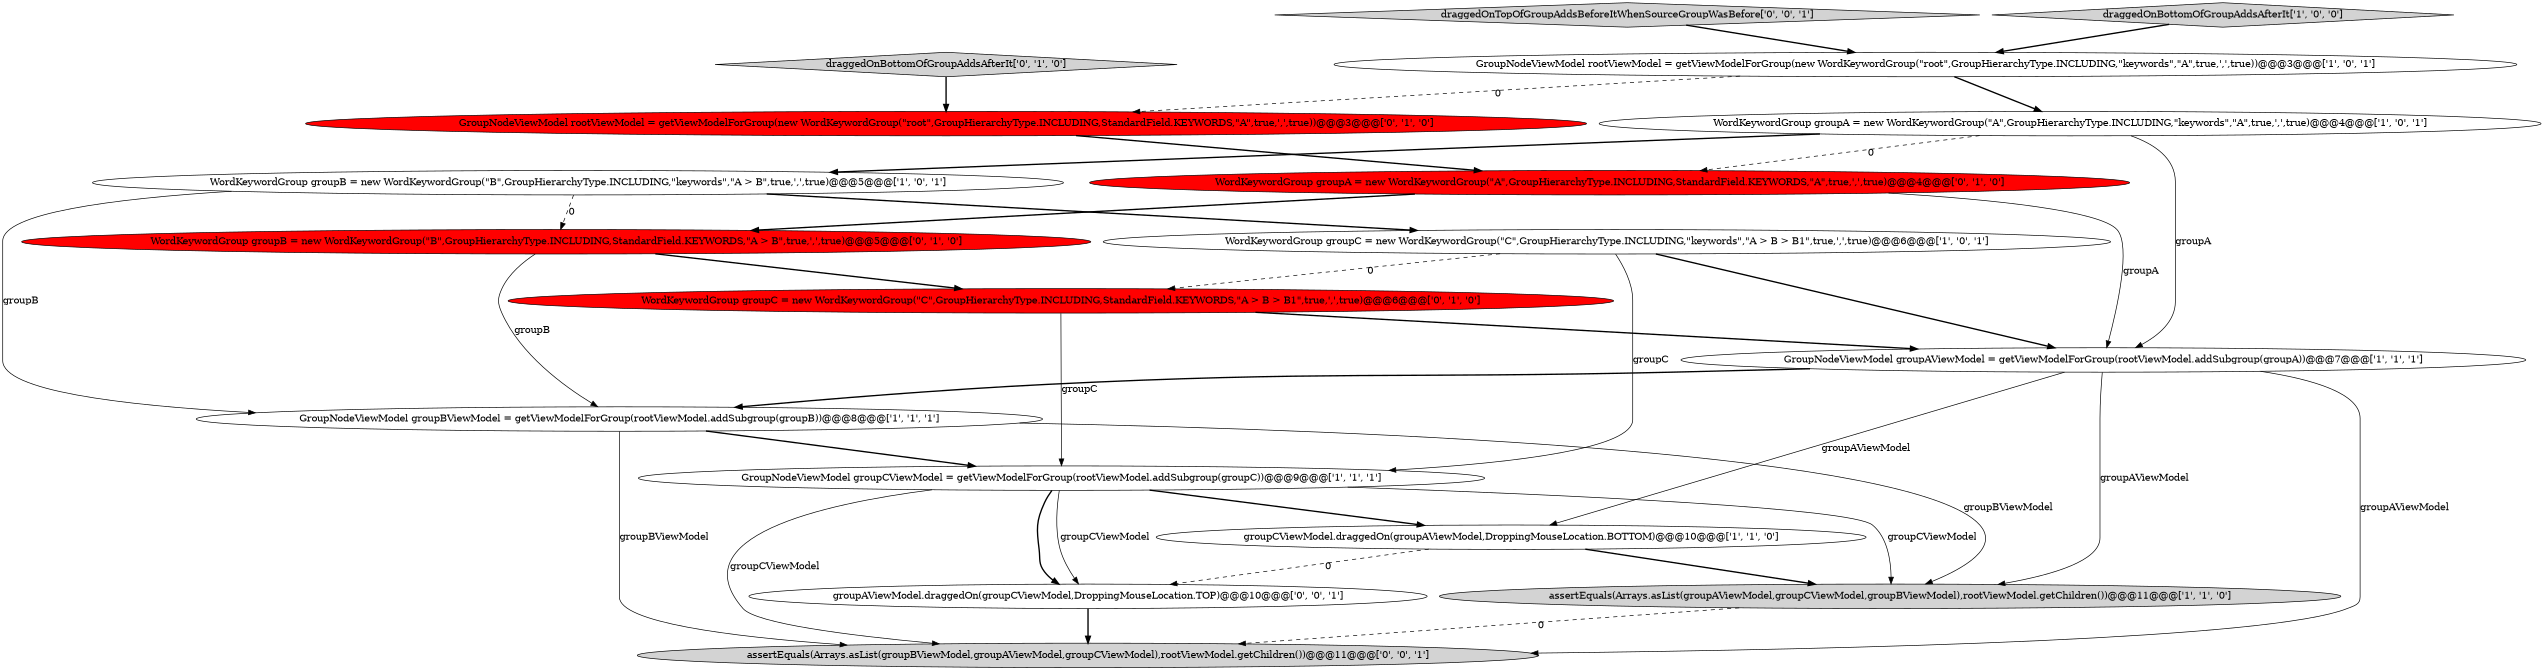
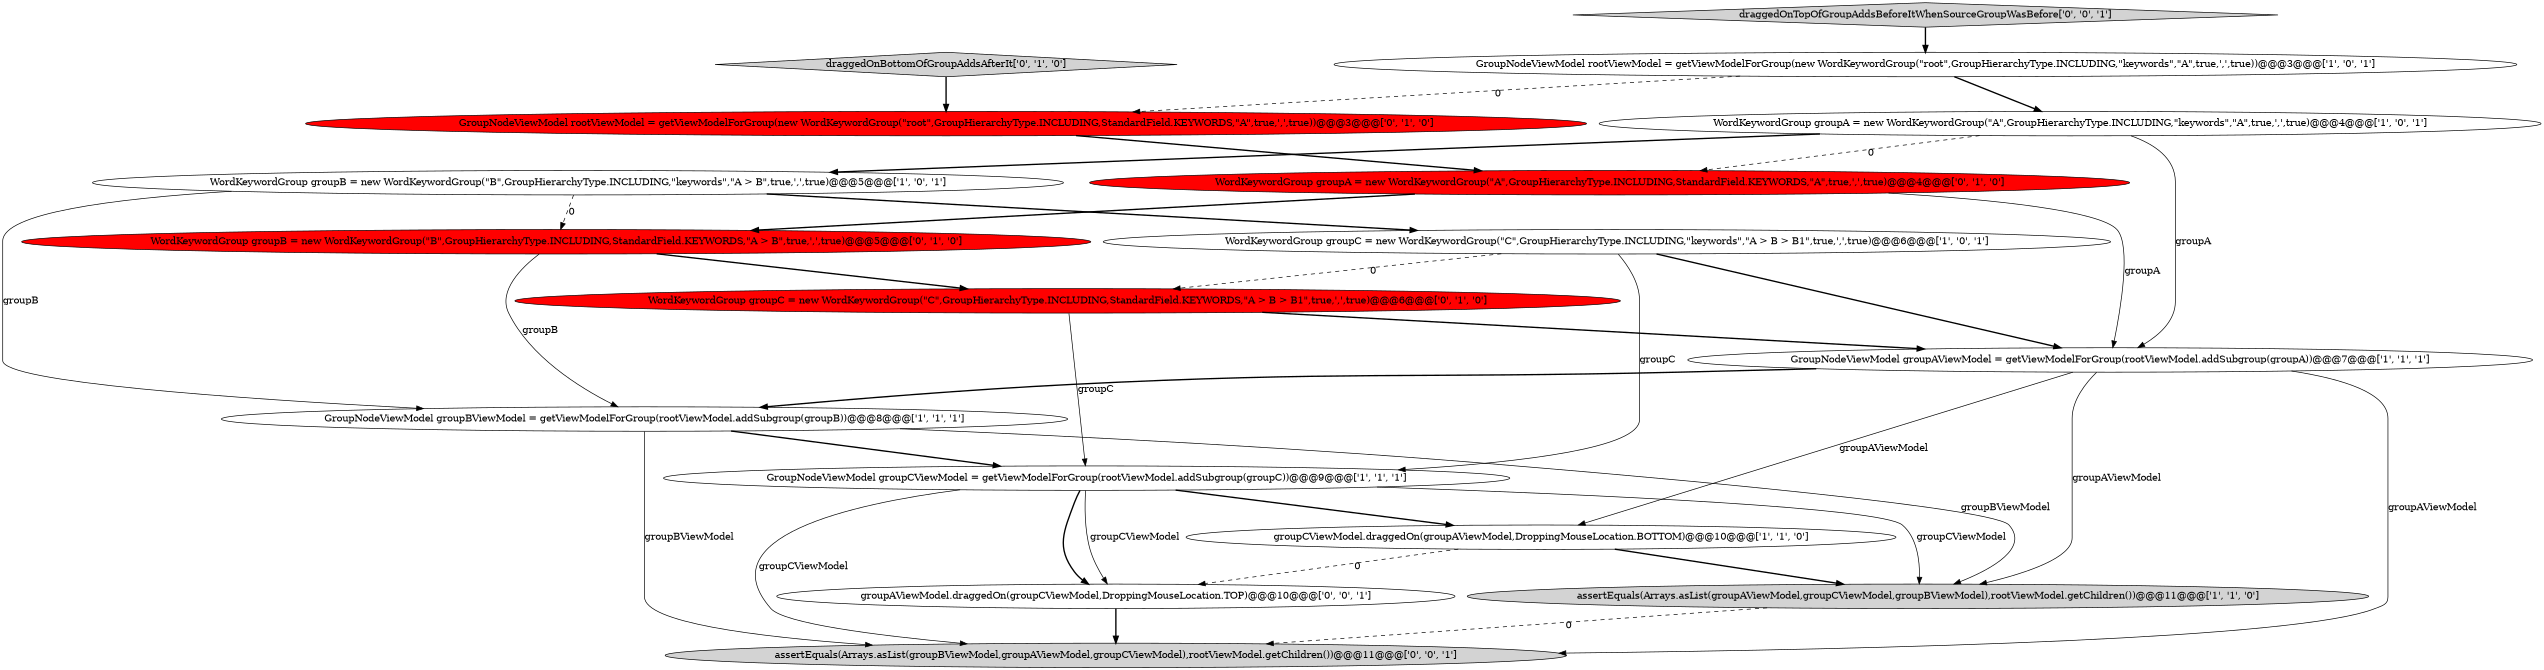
(2223, 15) -> none
